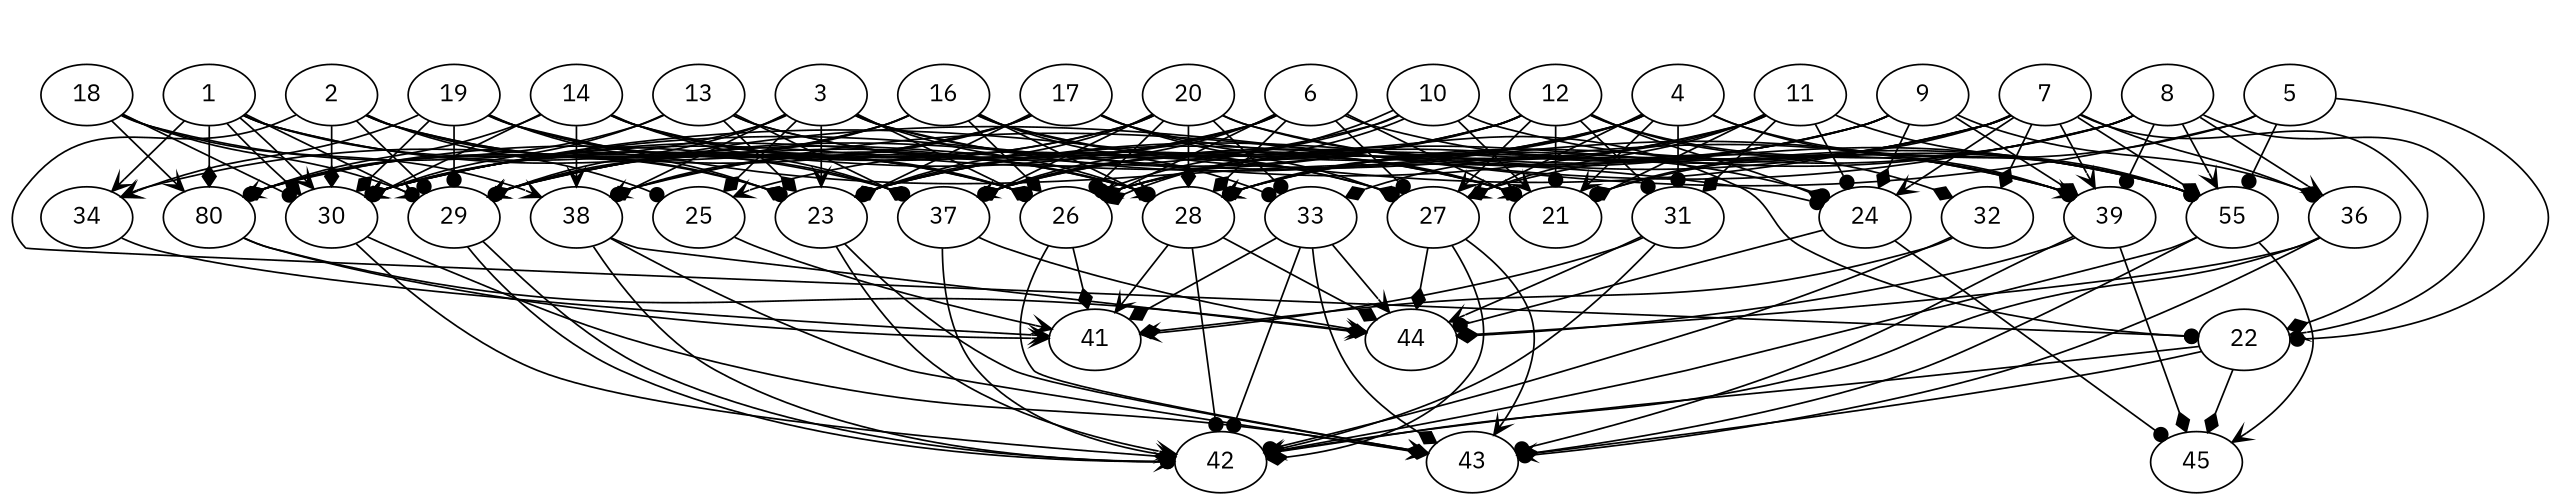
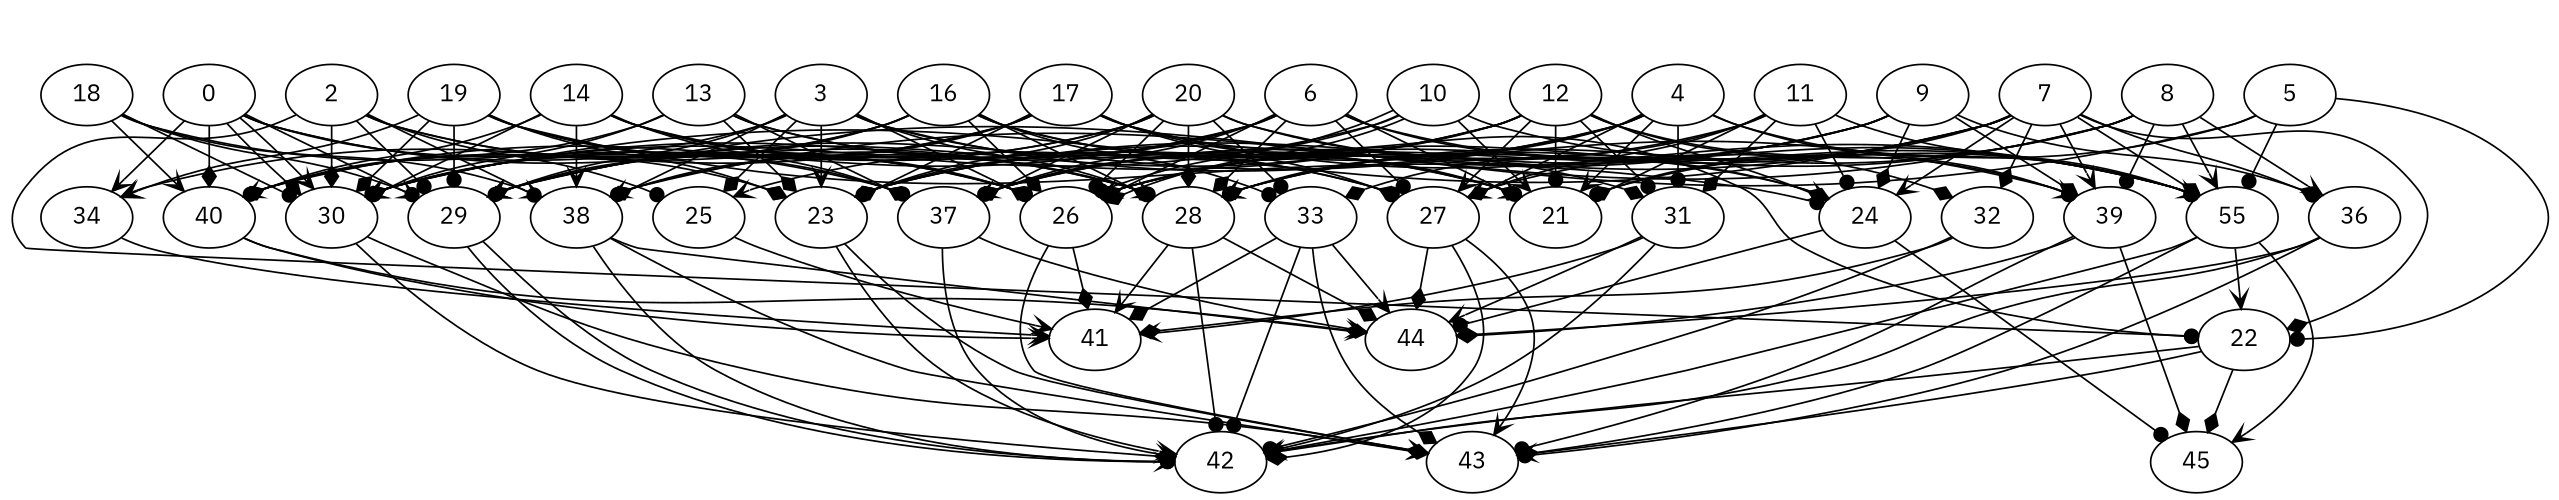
(209, 95) -> (209, 95)
(569, 156) -> (448, 153)
(1075, 157) -> none
(1517, 157) -> (1300, 156)
none -> (1641, 157)
(1519, 158) -> (1519, 158)
none -> (1577, 158)
(2461, 176) -> (2237, 270)
(209, 217) -> (209, 217)
